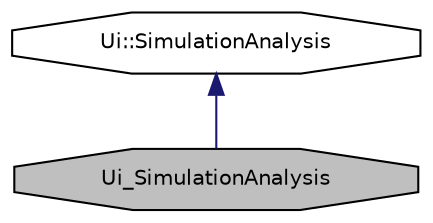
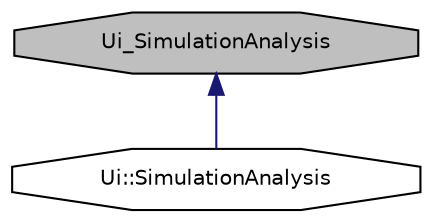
(216, 122) -> (216, 122)
